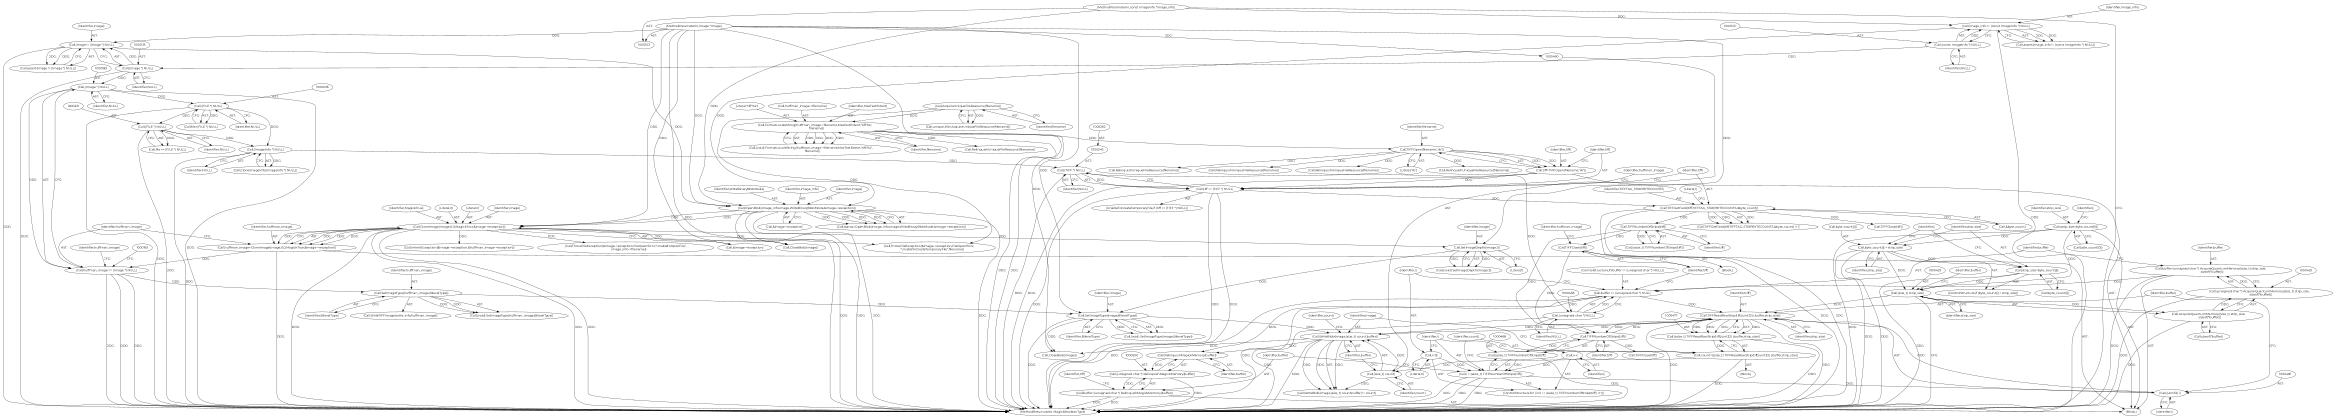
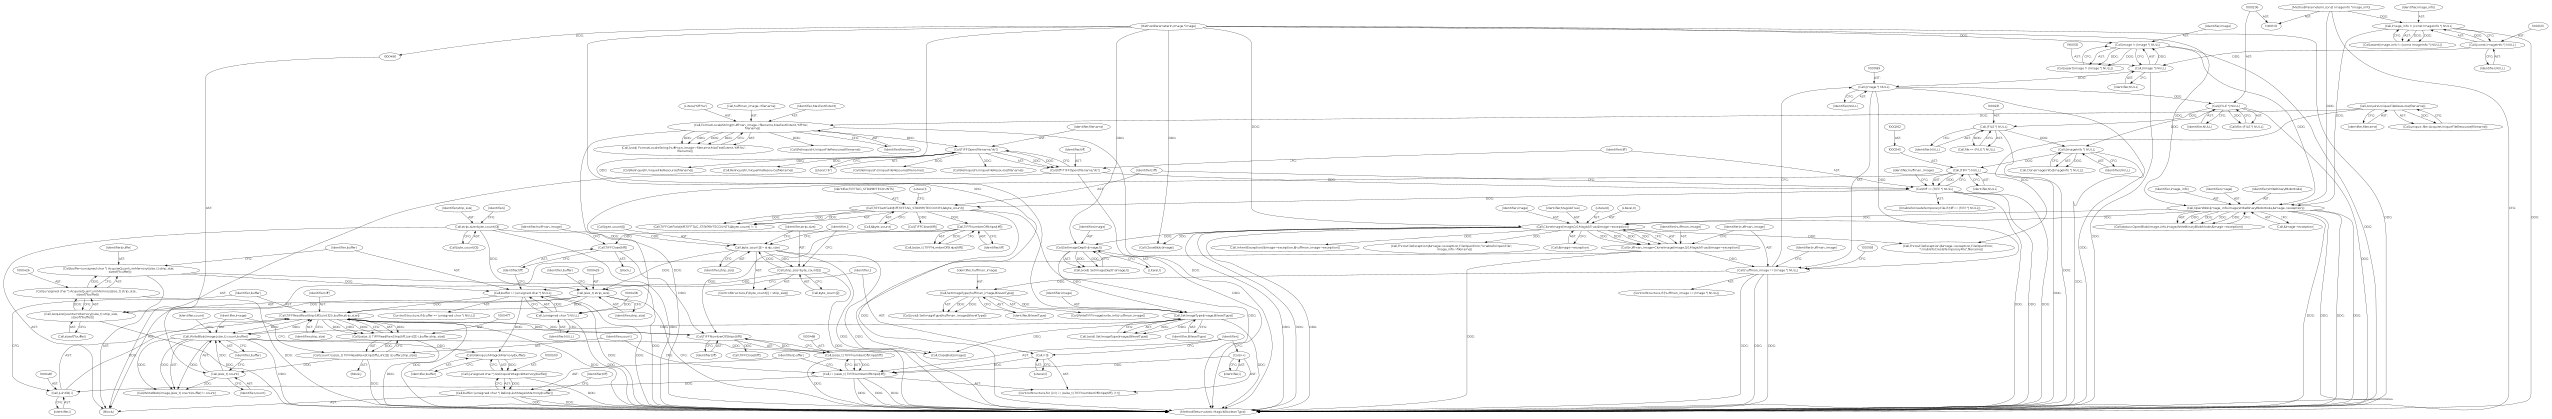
(656, 32) -> (2261, 16)
(140, 45) -> (2073, 45)
none -> (769, 262)
(1623, 281) -> (480, 304)
none -> (1676, 293)
